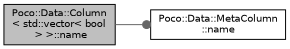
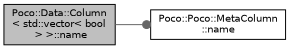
(218, 25) -> (218, 25)
